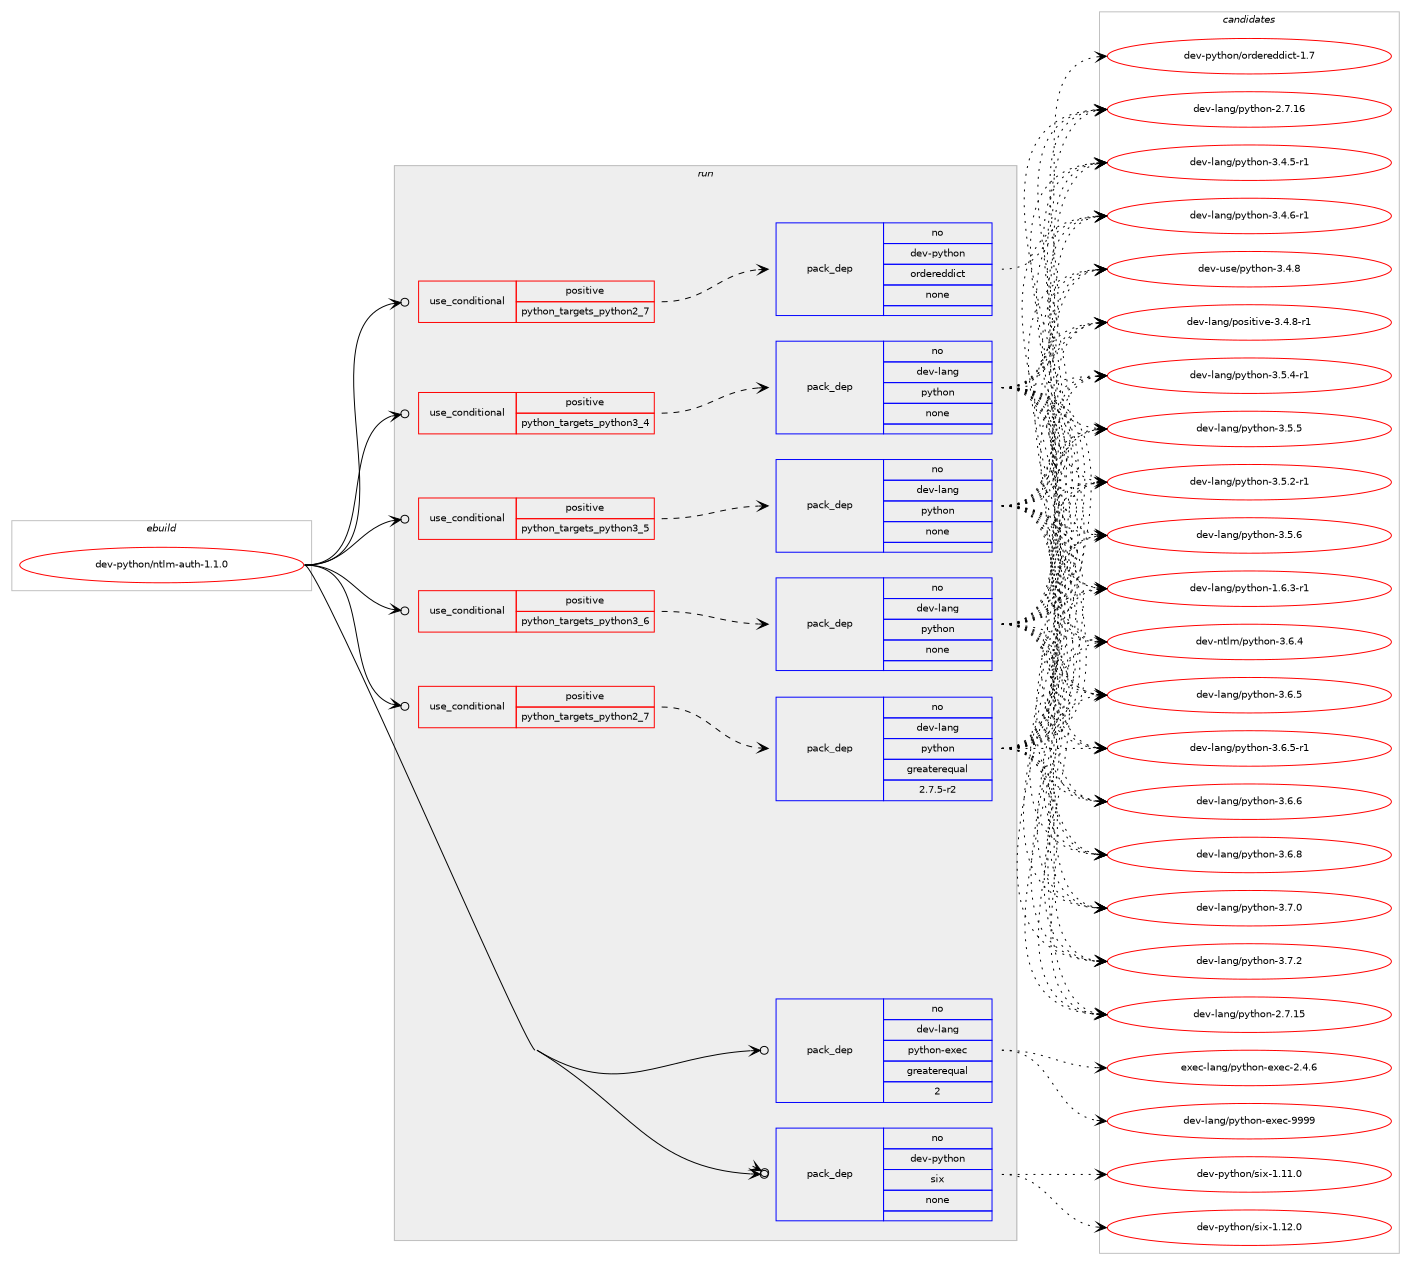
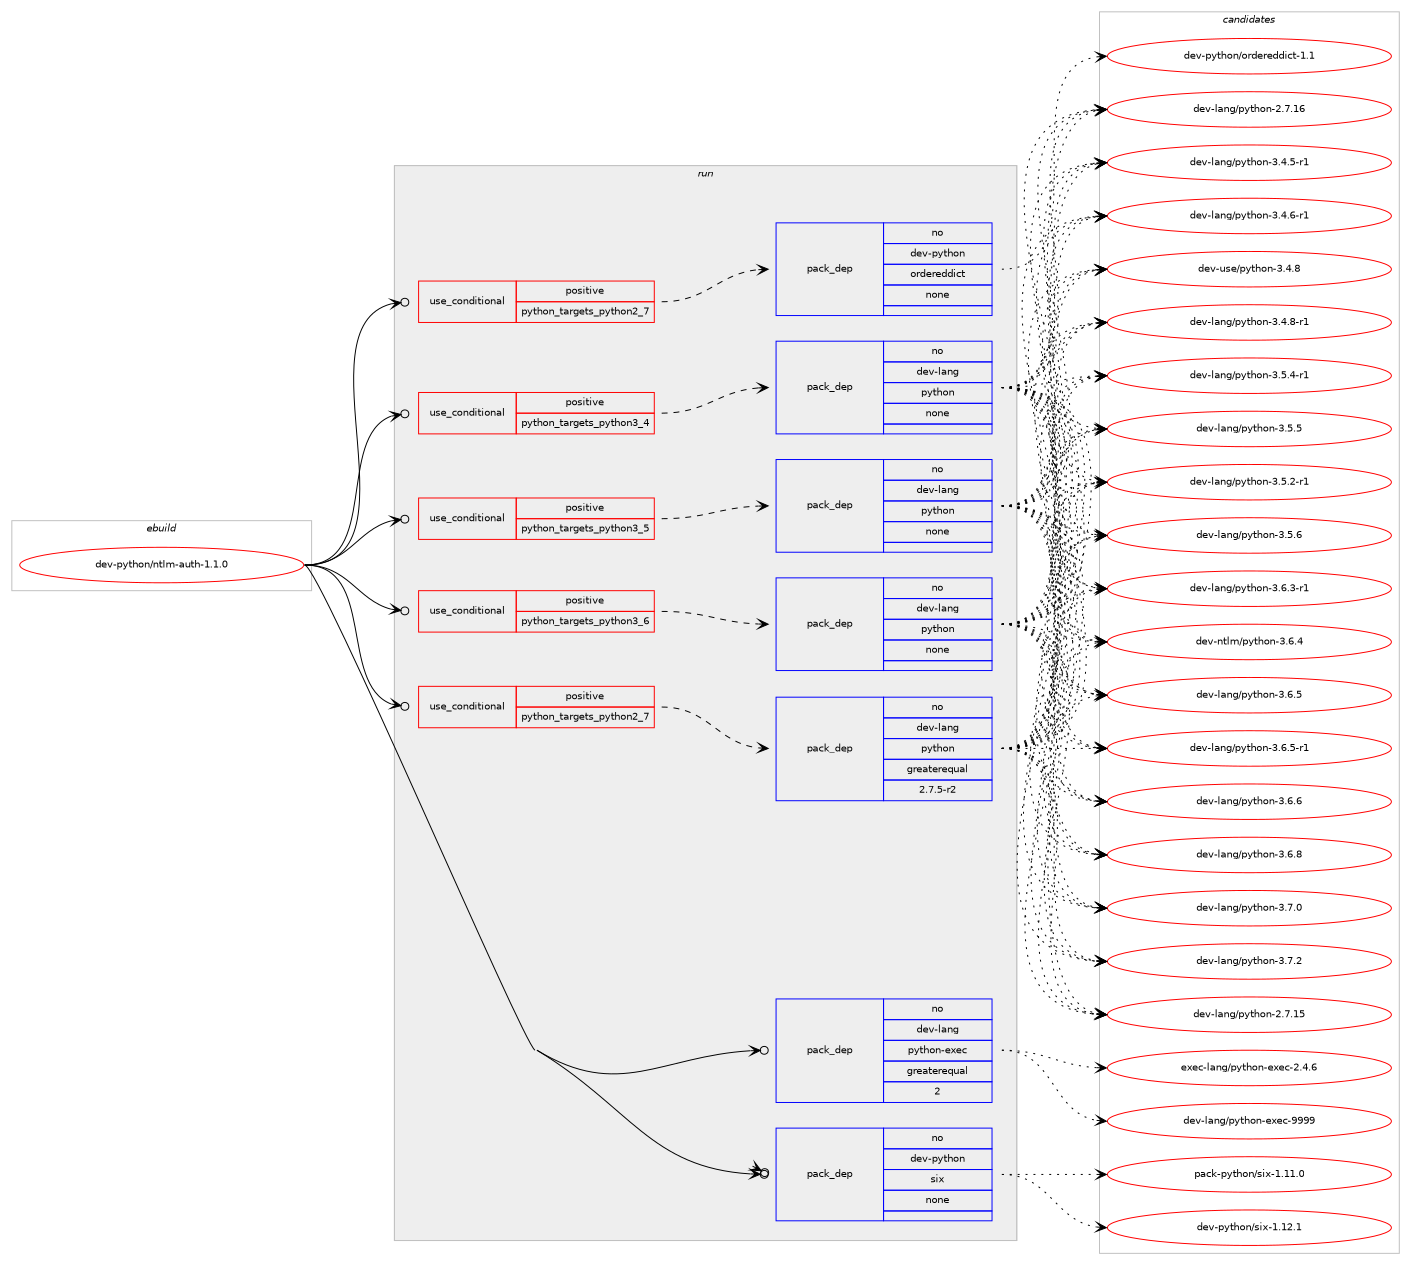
(1249, 56) -> (1249, 56)
(1249, 322) -> (1249, 322)
(1249, 589) -> (1249, 589)
(1249, 1174) -> (1249, 1174)
(1249, 1228) -> (1249, 1228)
